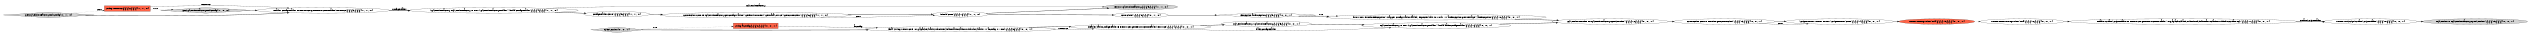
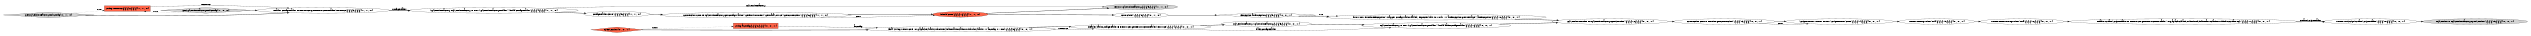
(161, 9) -> (166, 13)
(99, 10) -> (99, 10)
(960, 14) -> (960, 14)
(1937, 22) -> (1937, 22)
(1977, 22) -> (1977, 22)
(655, 28) -> (655, 28)
(617, 30) -> (617, 30)
